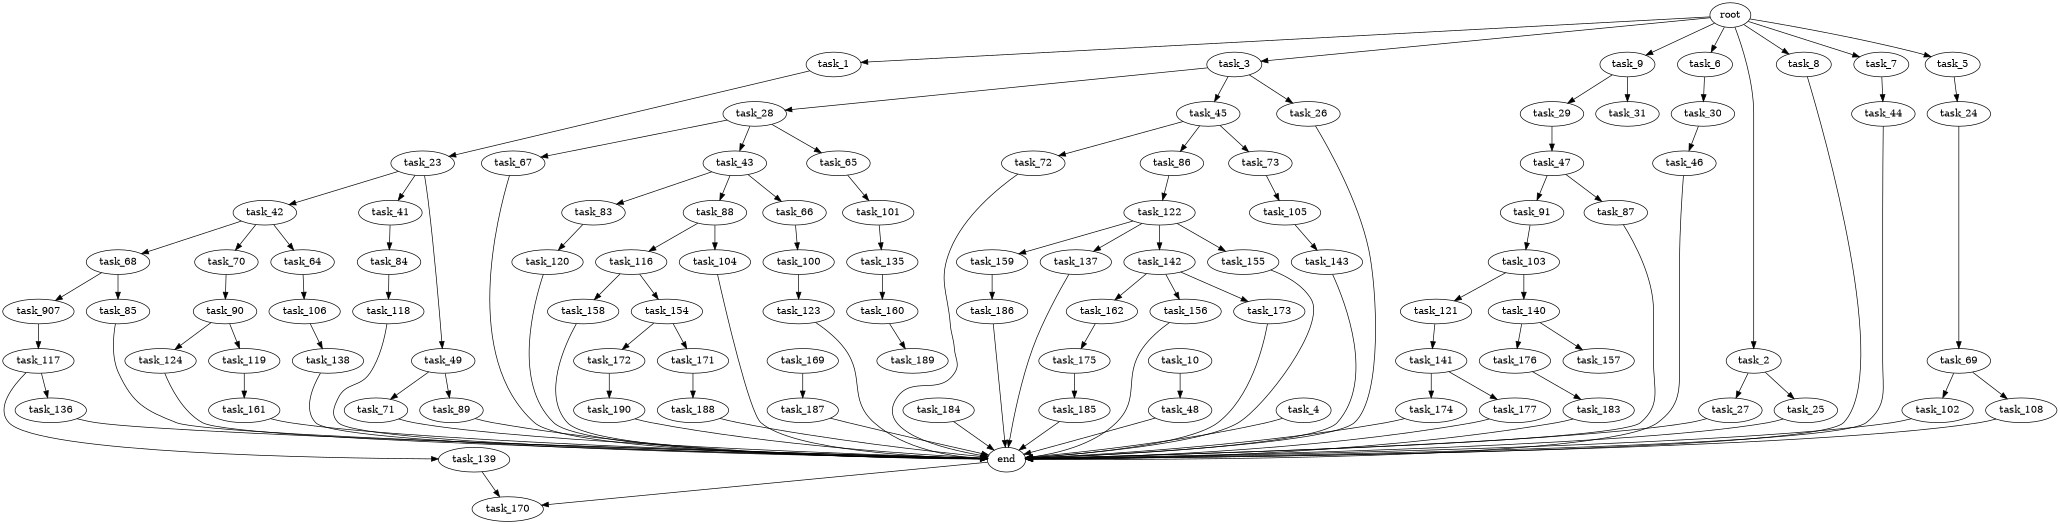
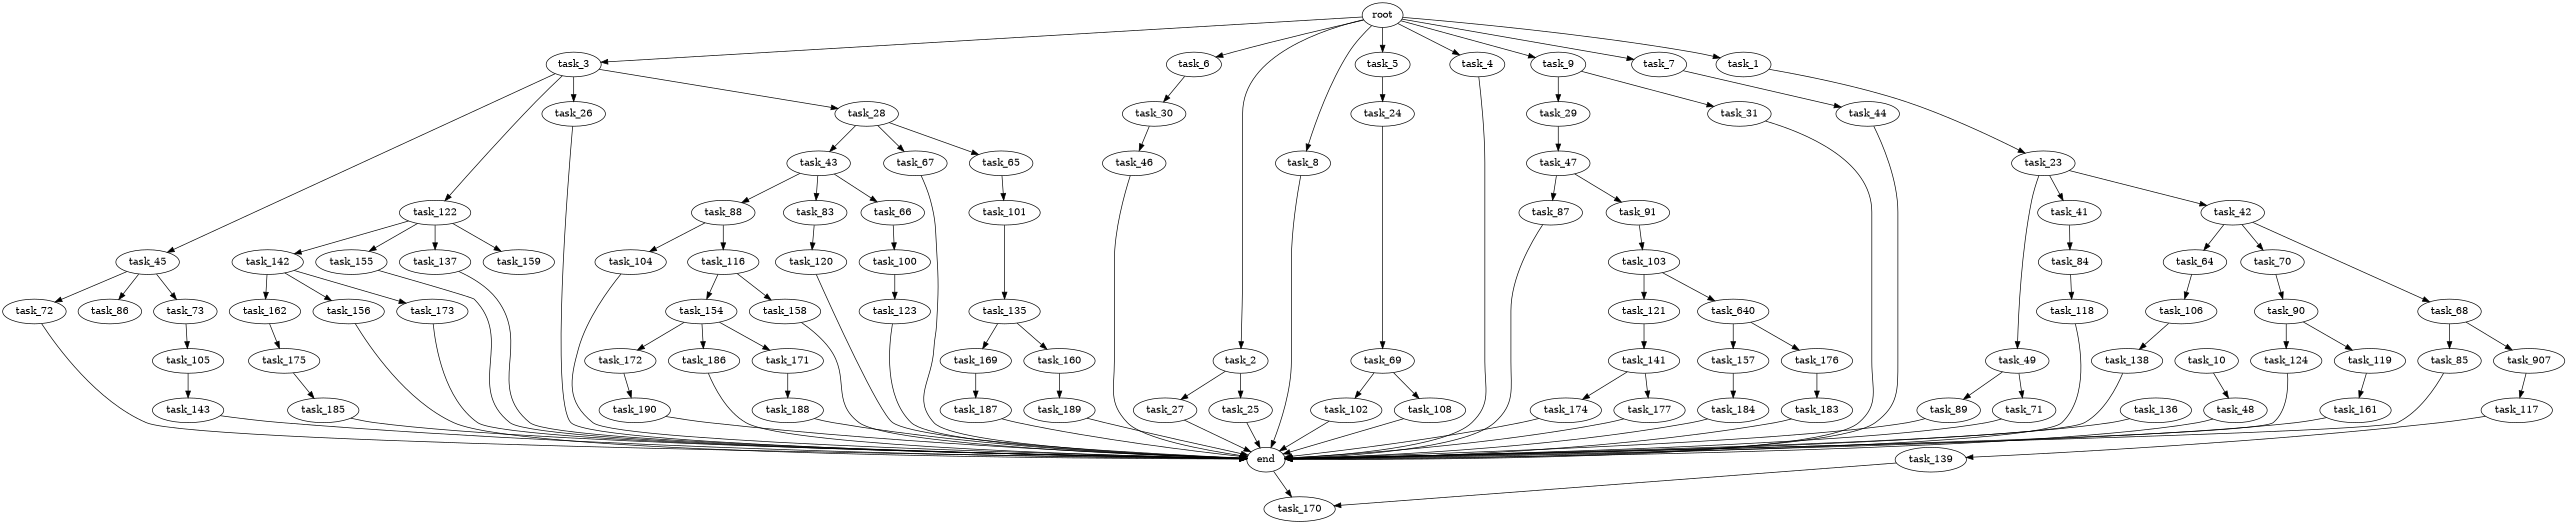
none -> (1426, 38)
(1167, 185) -> (505, 135)
(992, 283) -> (702, 333)
(1524, 311) -> (1733, 311)
none -> (992, 333)
(44, 382) -> none
none -> (1733, 382)
none -> (1868, 412)
none -> (1125, 428)
